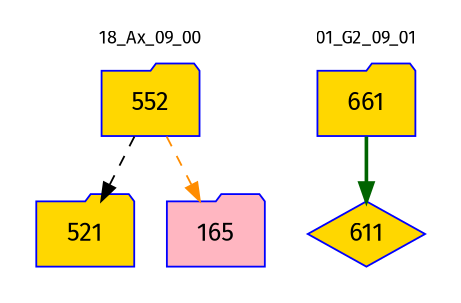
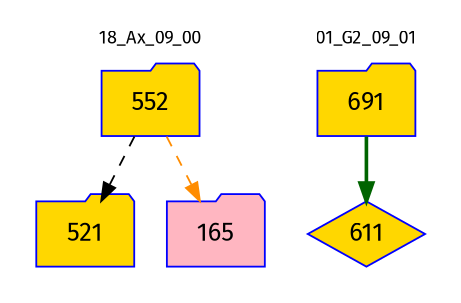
(366, 103) -> (366, 103)
